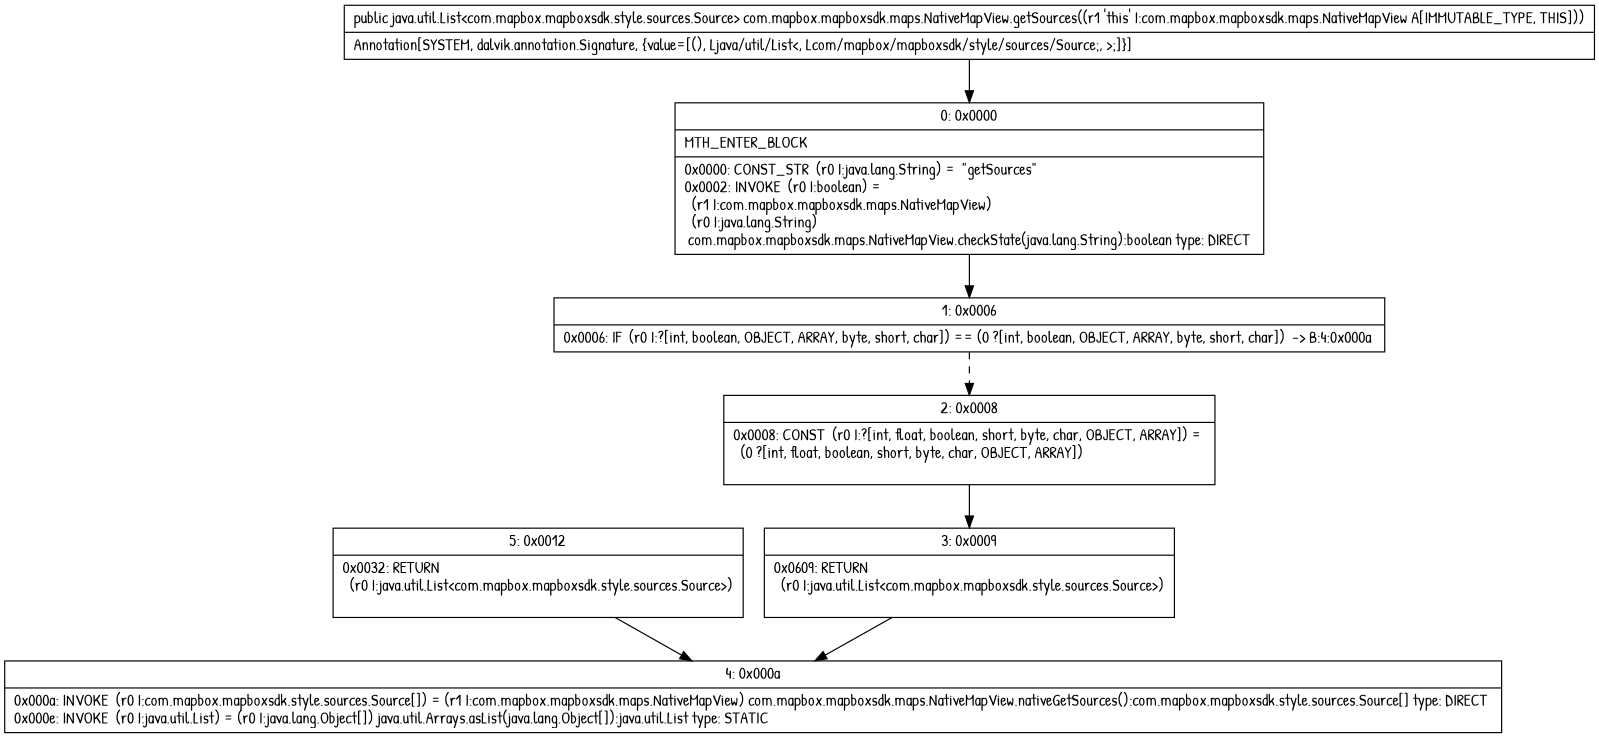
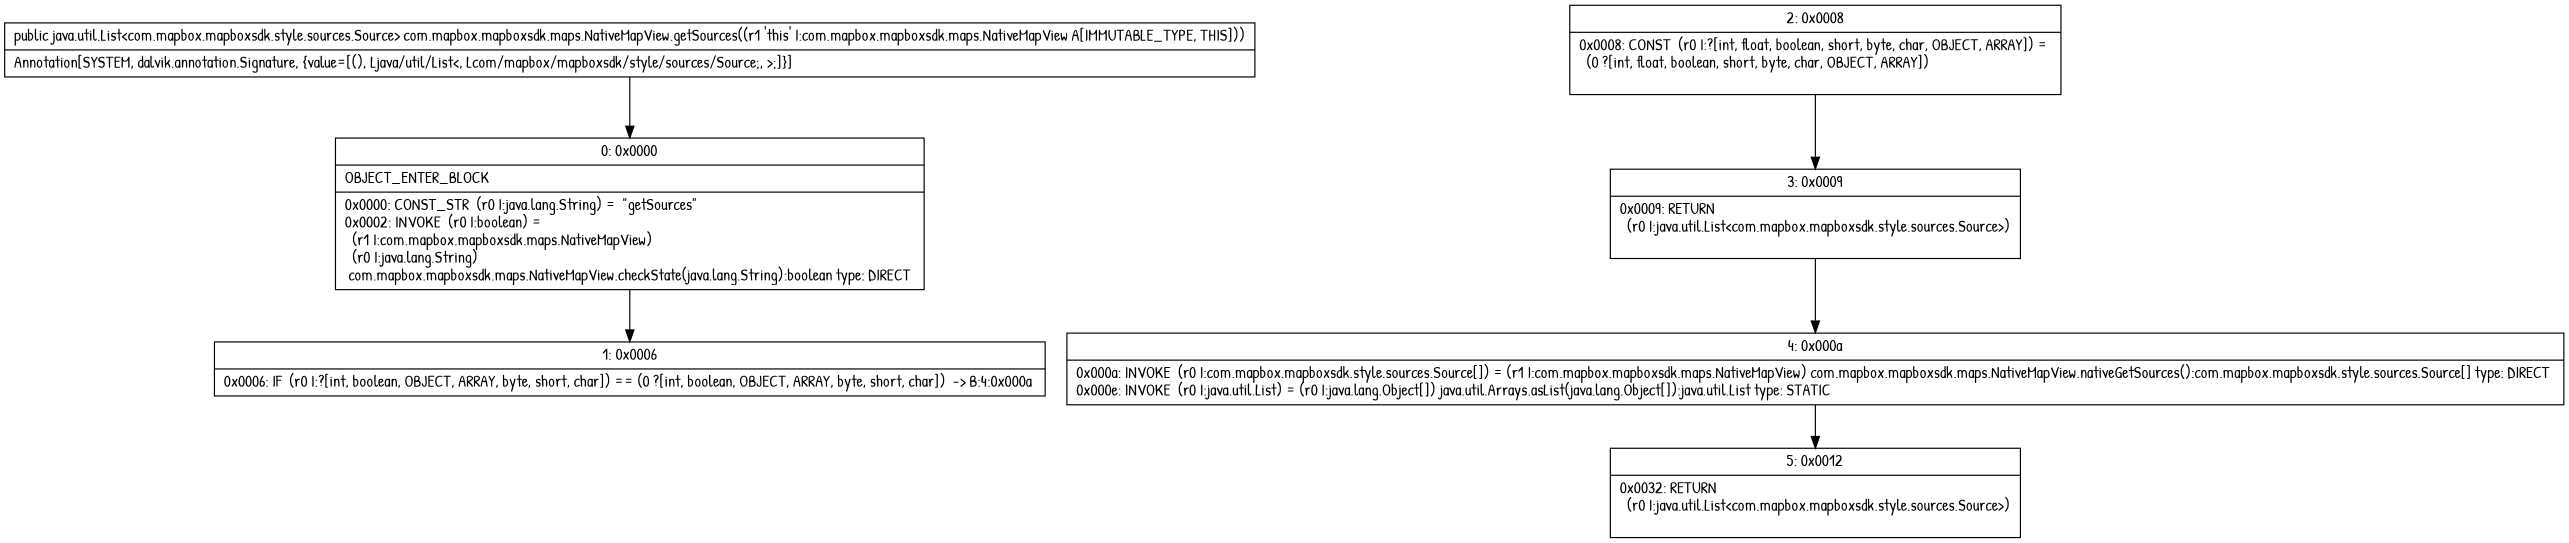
(747, 143) -> (418, 178)
(969, 368) -> none
(825, 568) -> (1671, 209)
(648, 636) -> (1815, 421)
